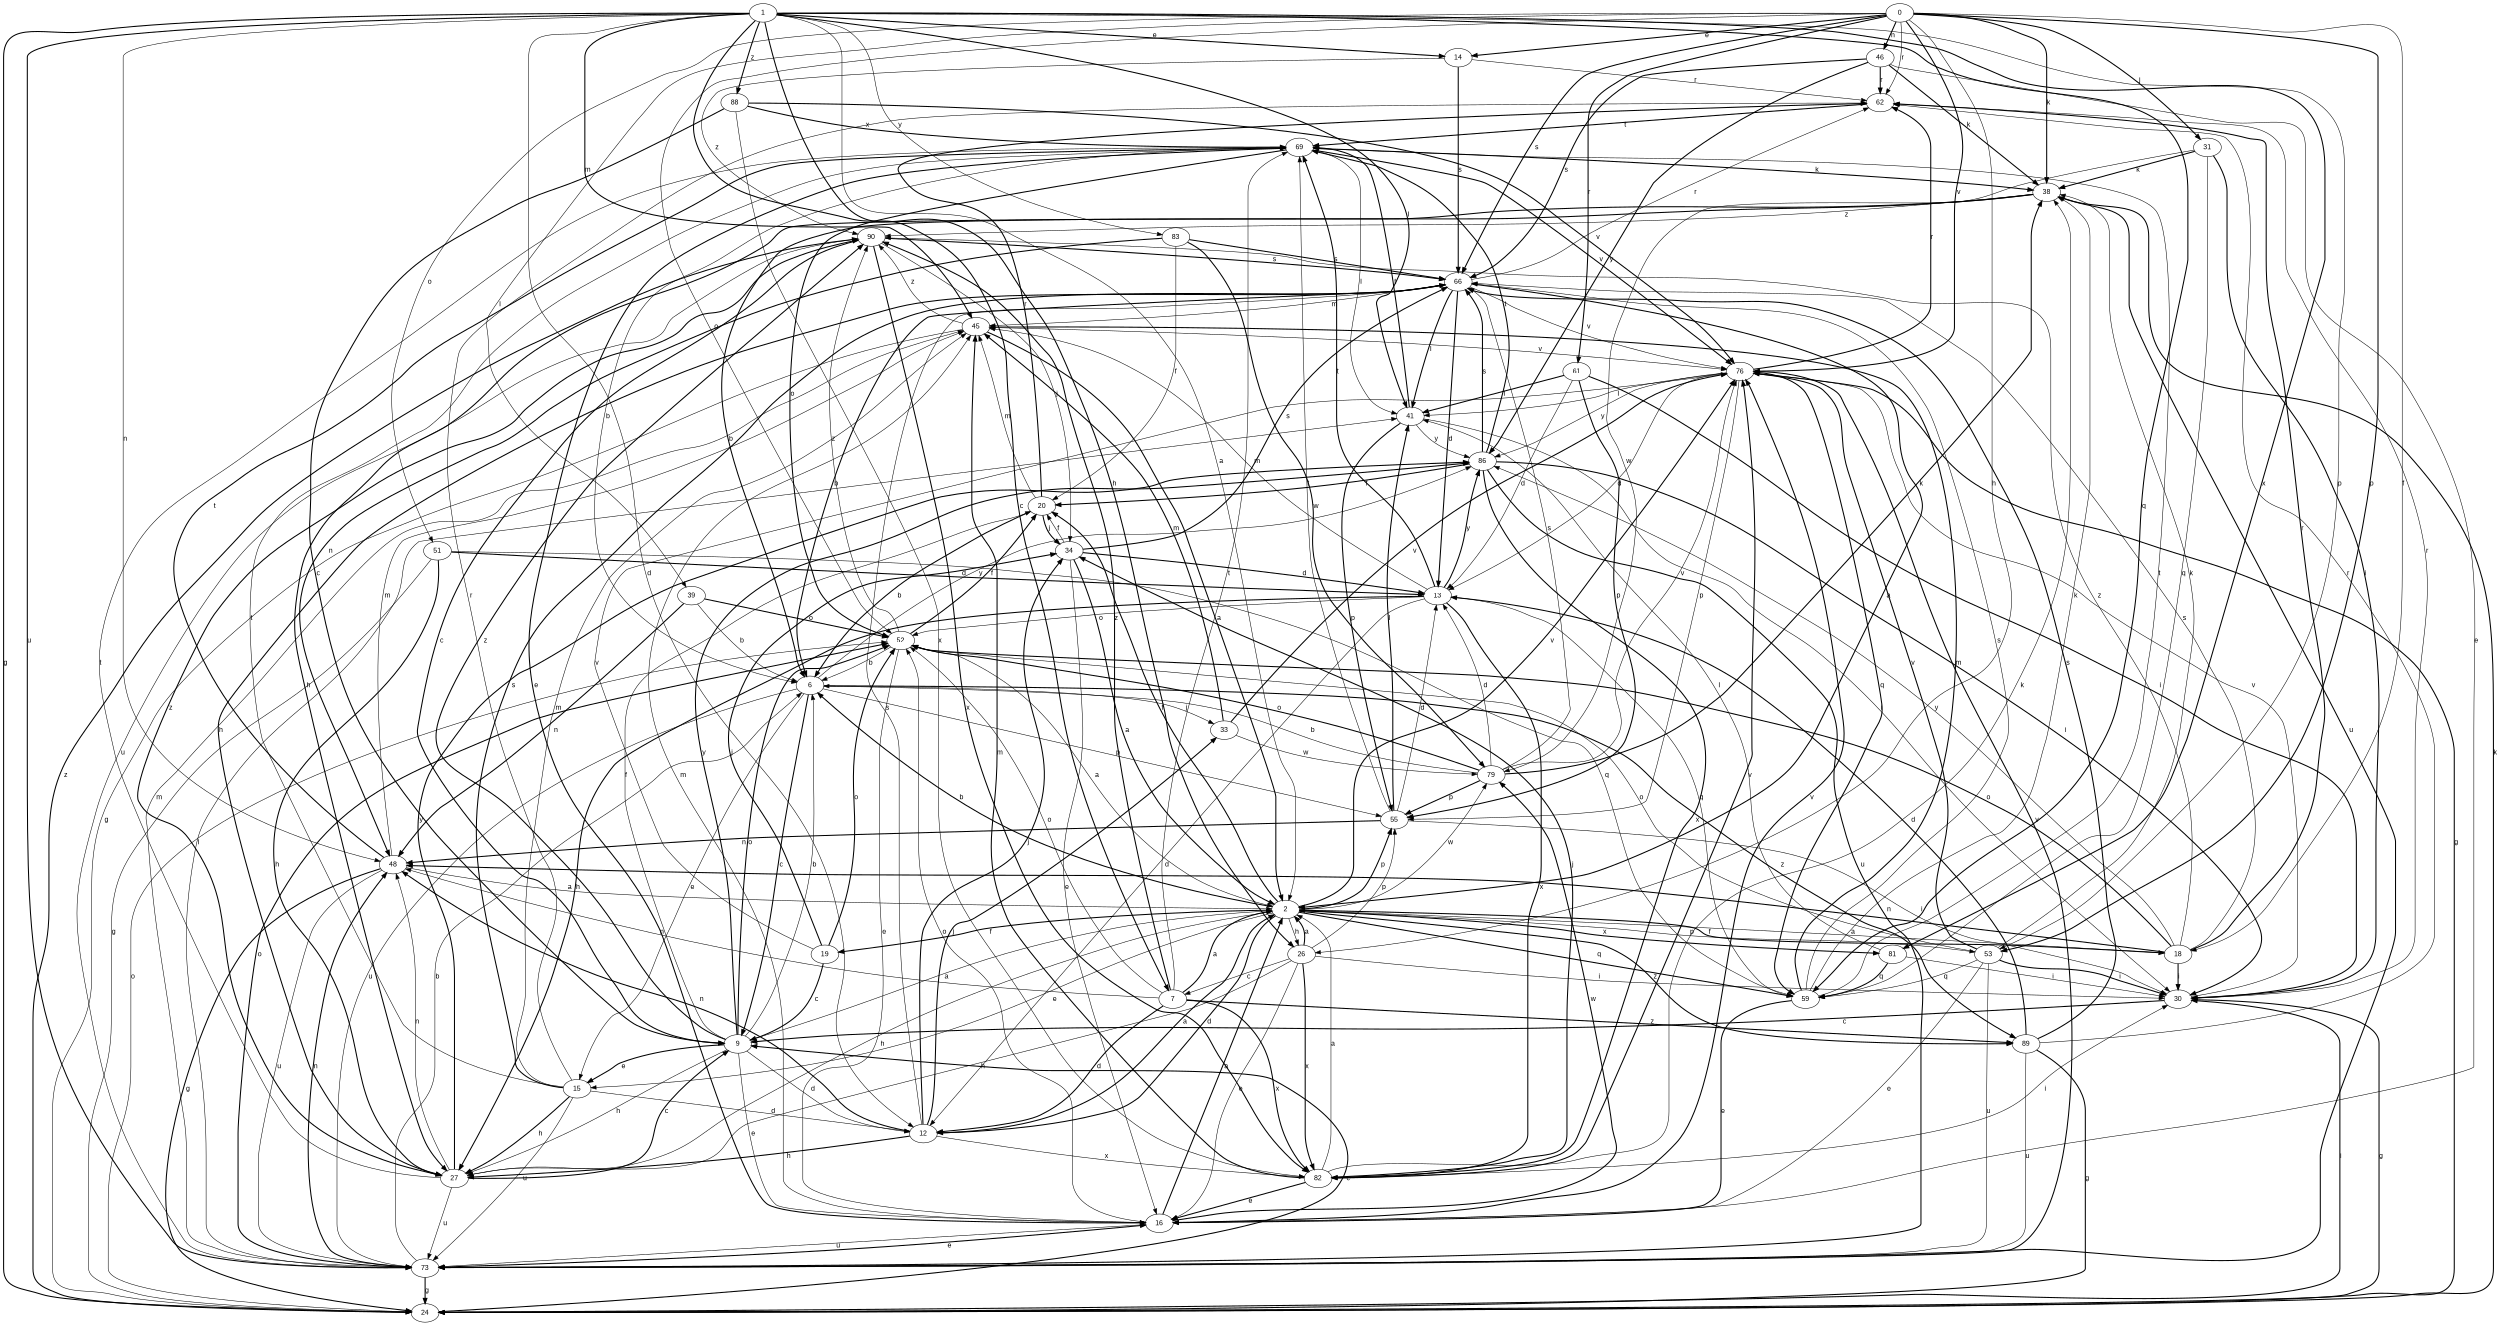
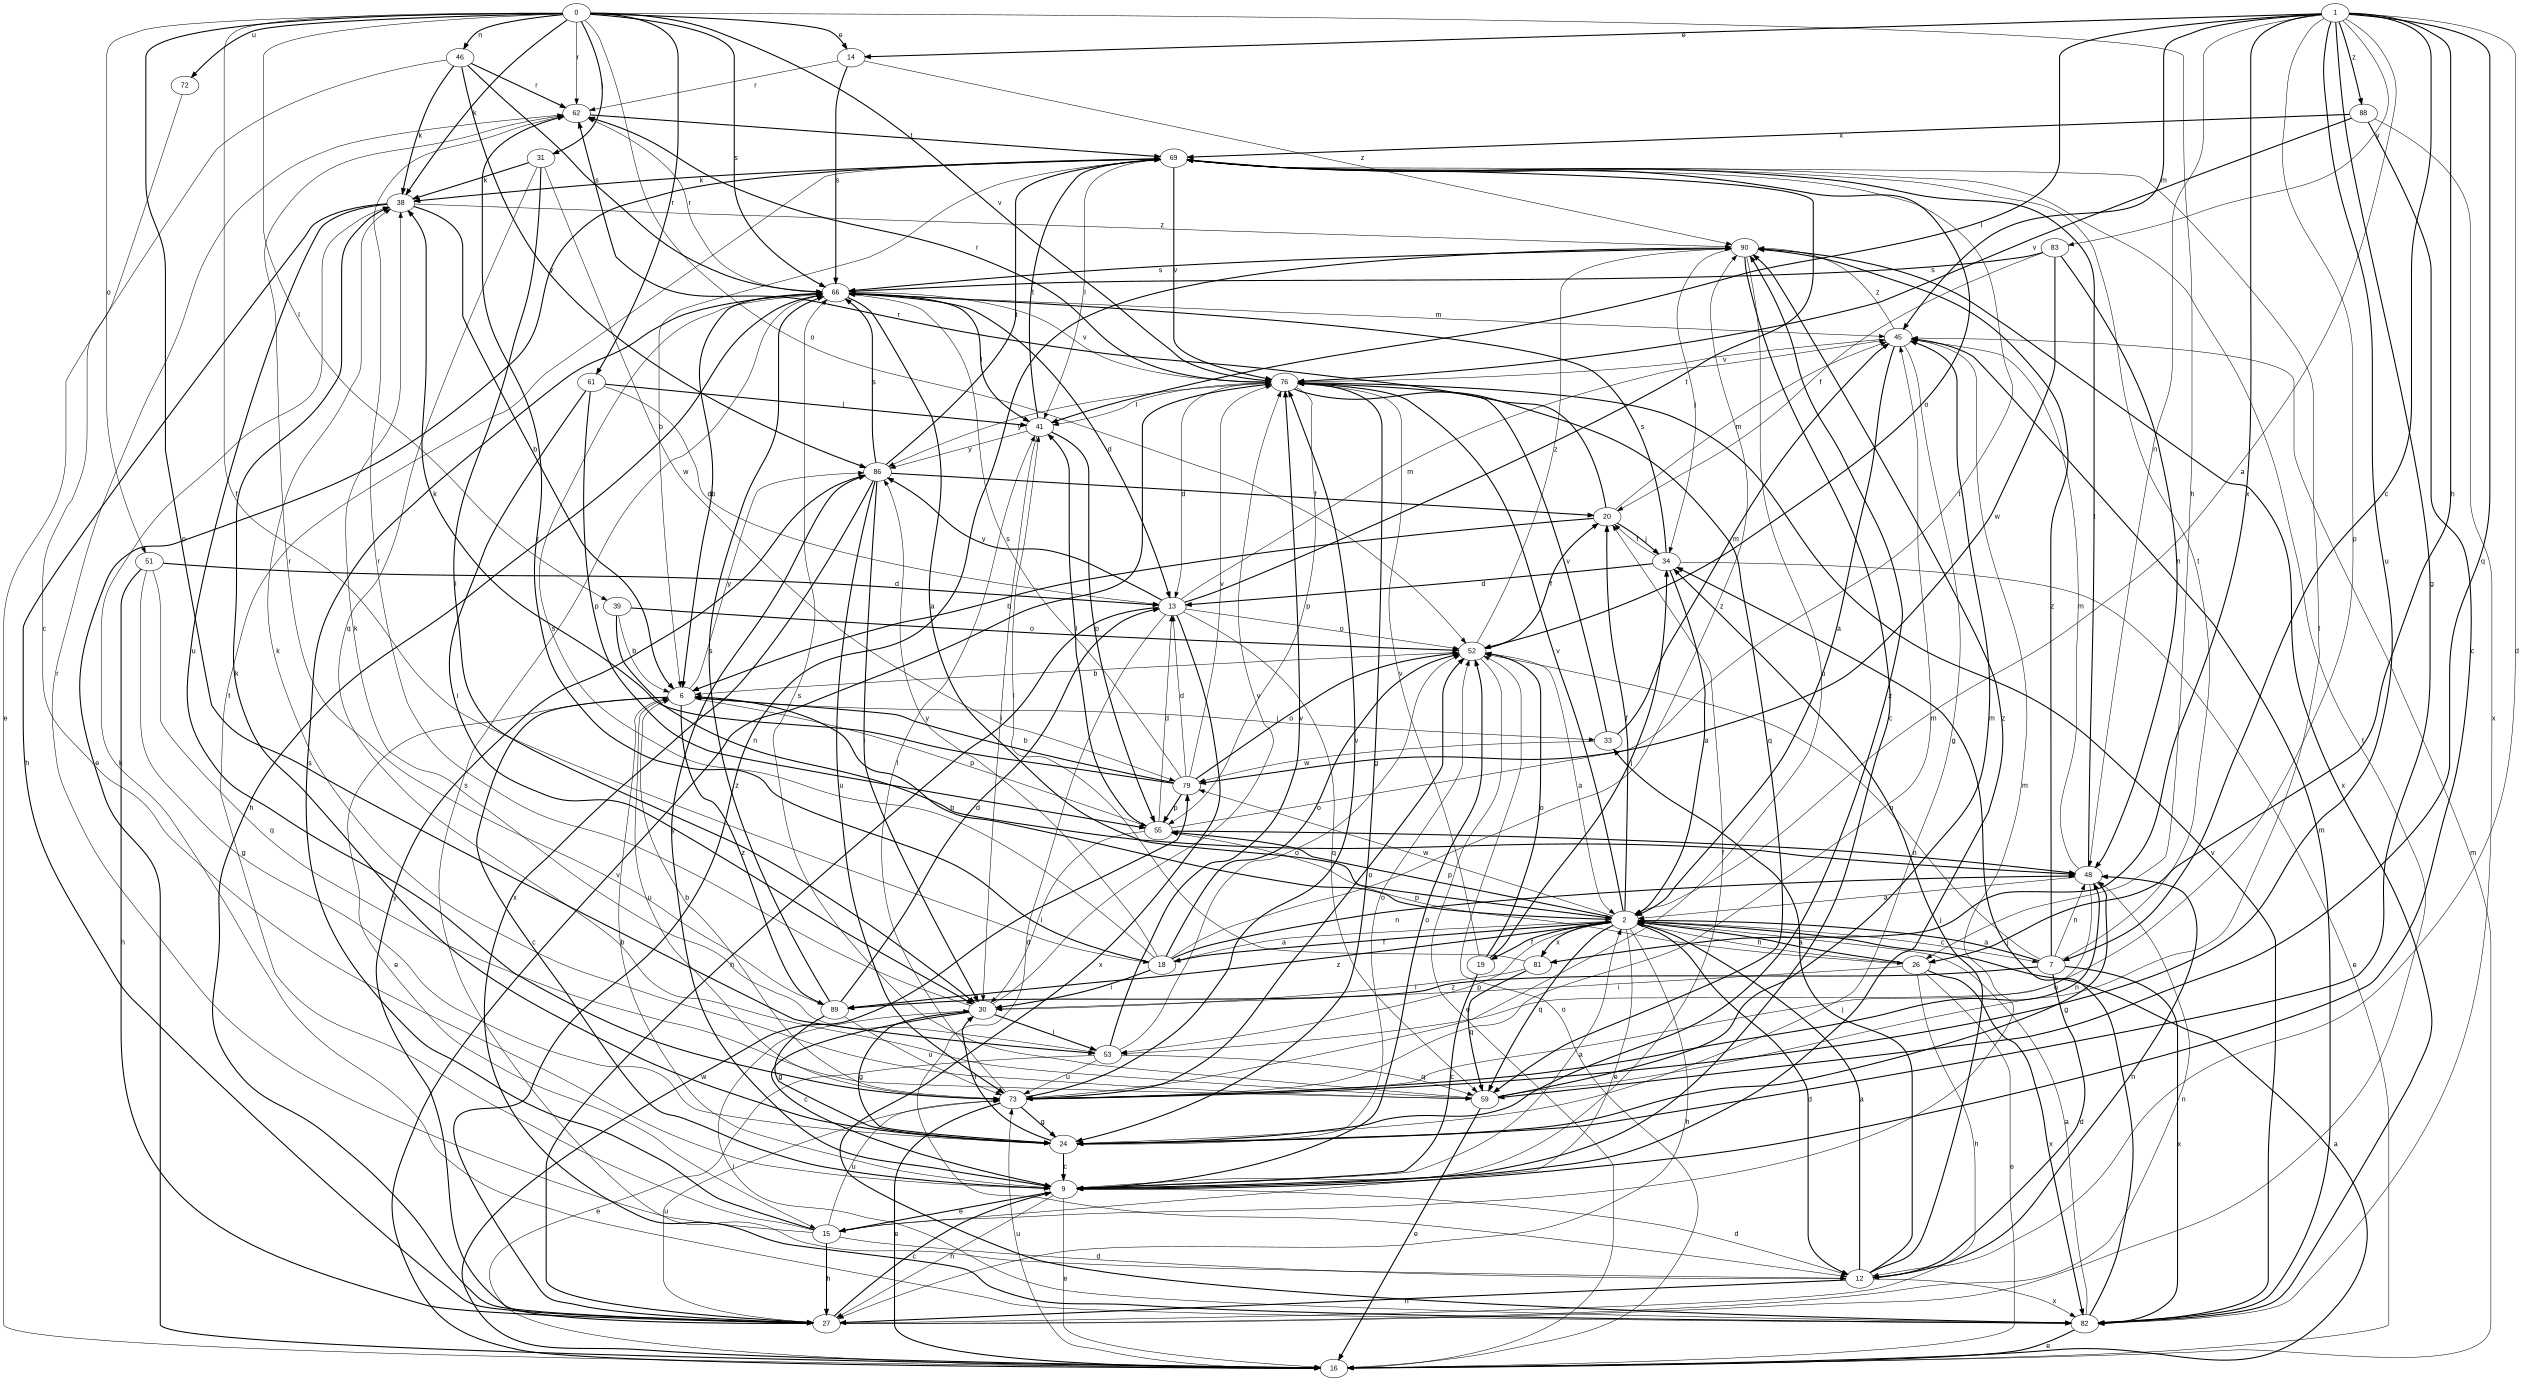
none -> (185, 86)
(1174, 702) -> (939, 728)
(2081, 971) -> (1043, 1031)
(1234, 977) -> (1836, 934)
